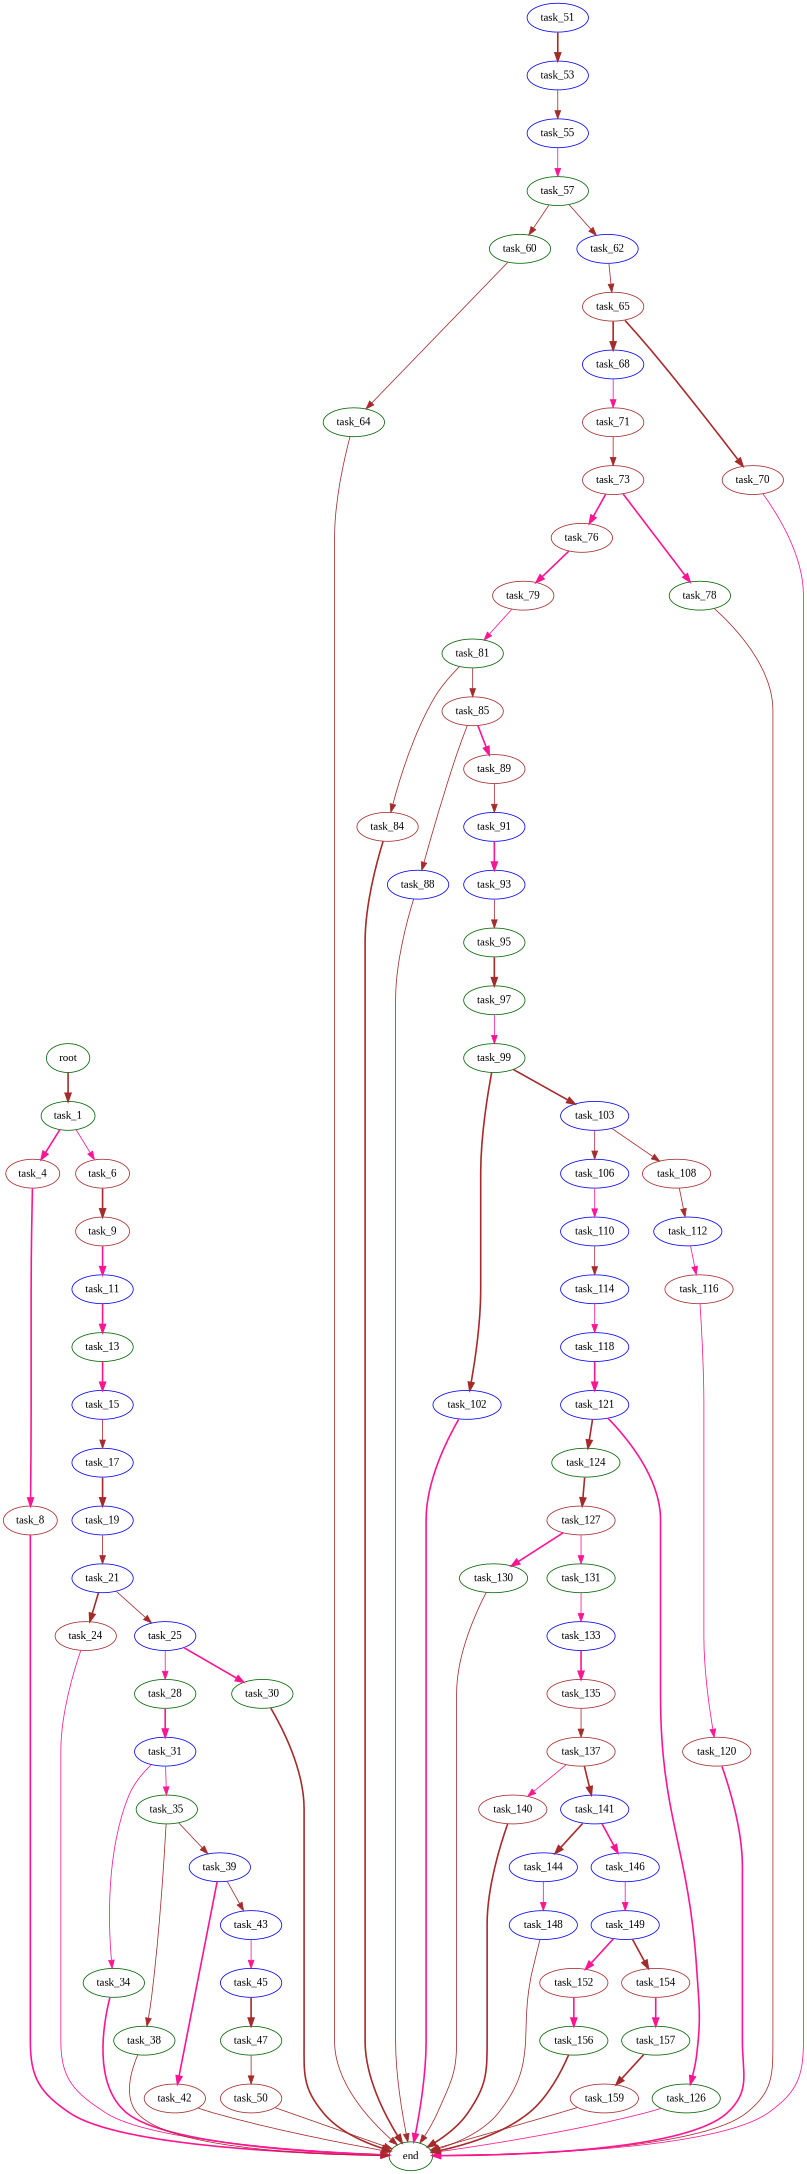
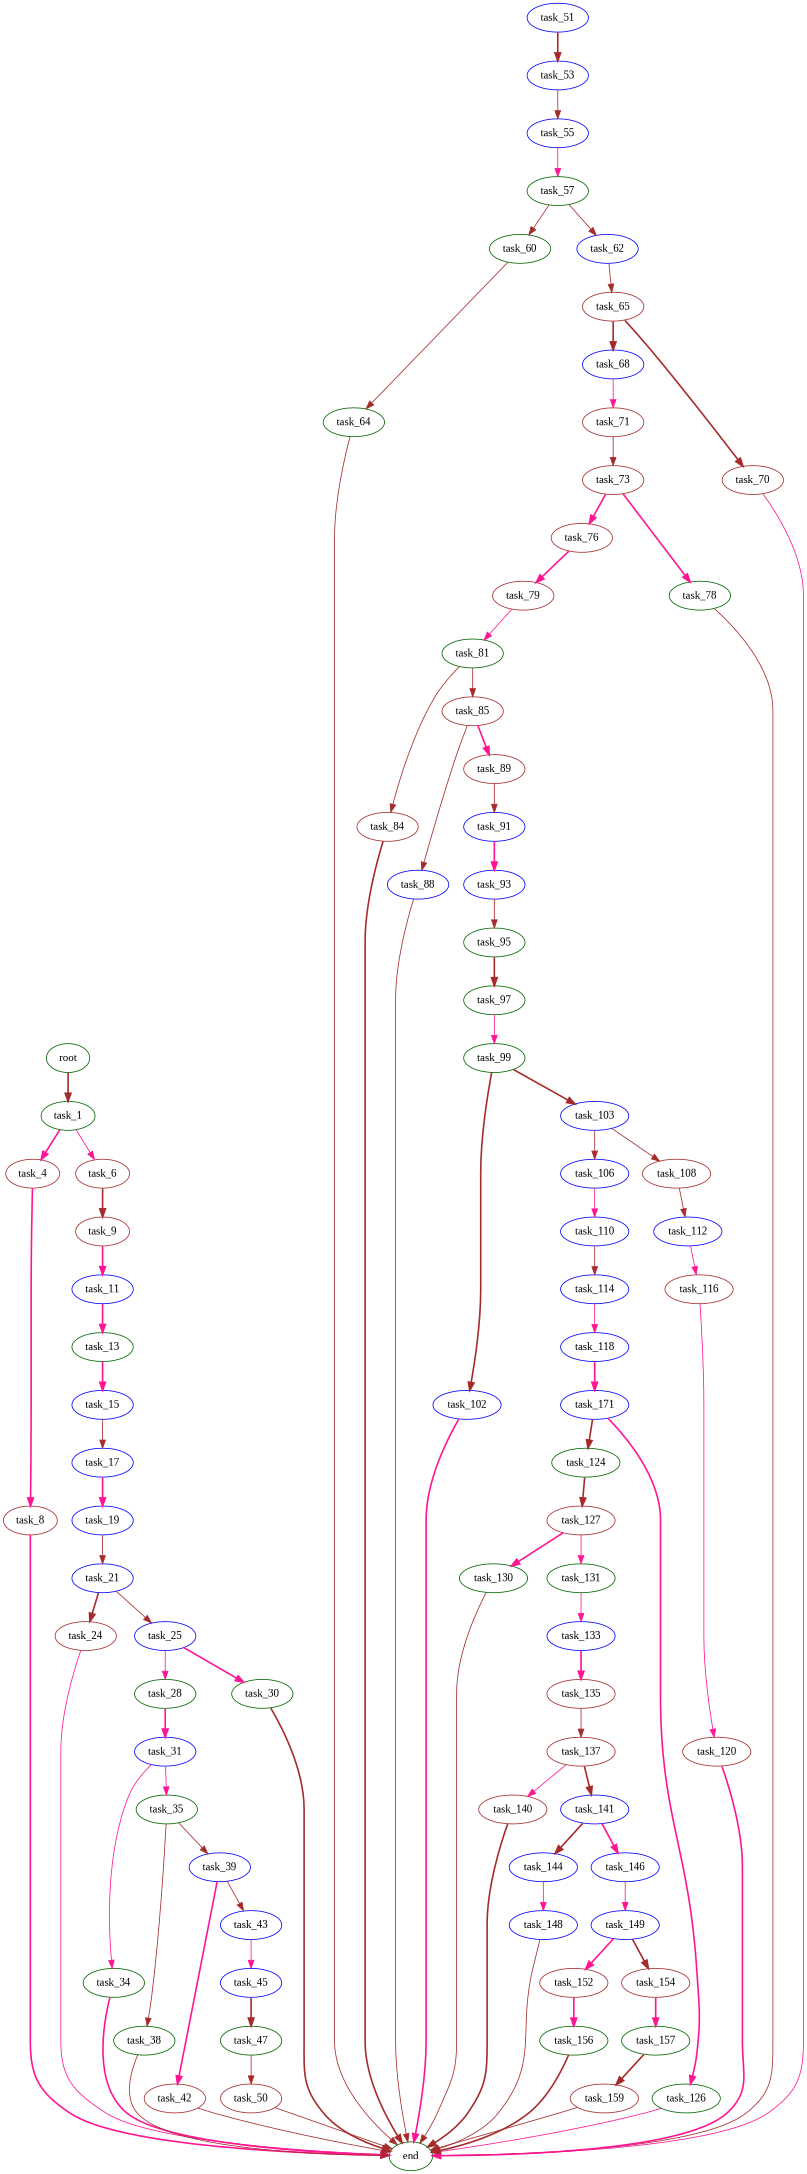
(595, 1405) -> (595, 1405)
(103, 1488) -> (103, 1488)
